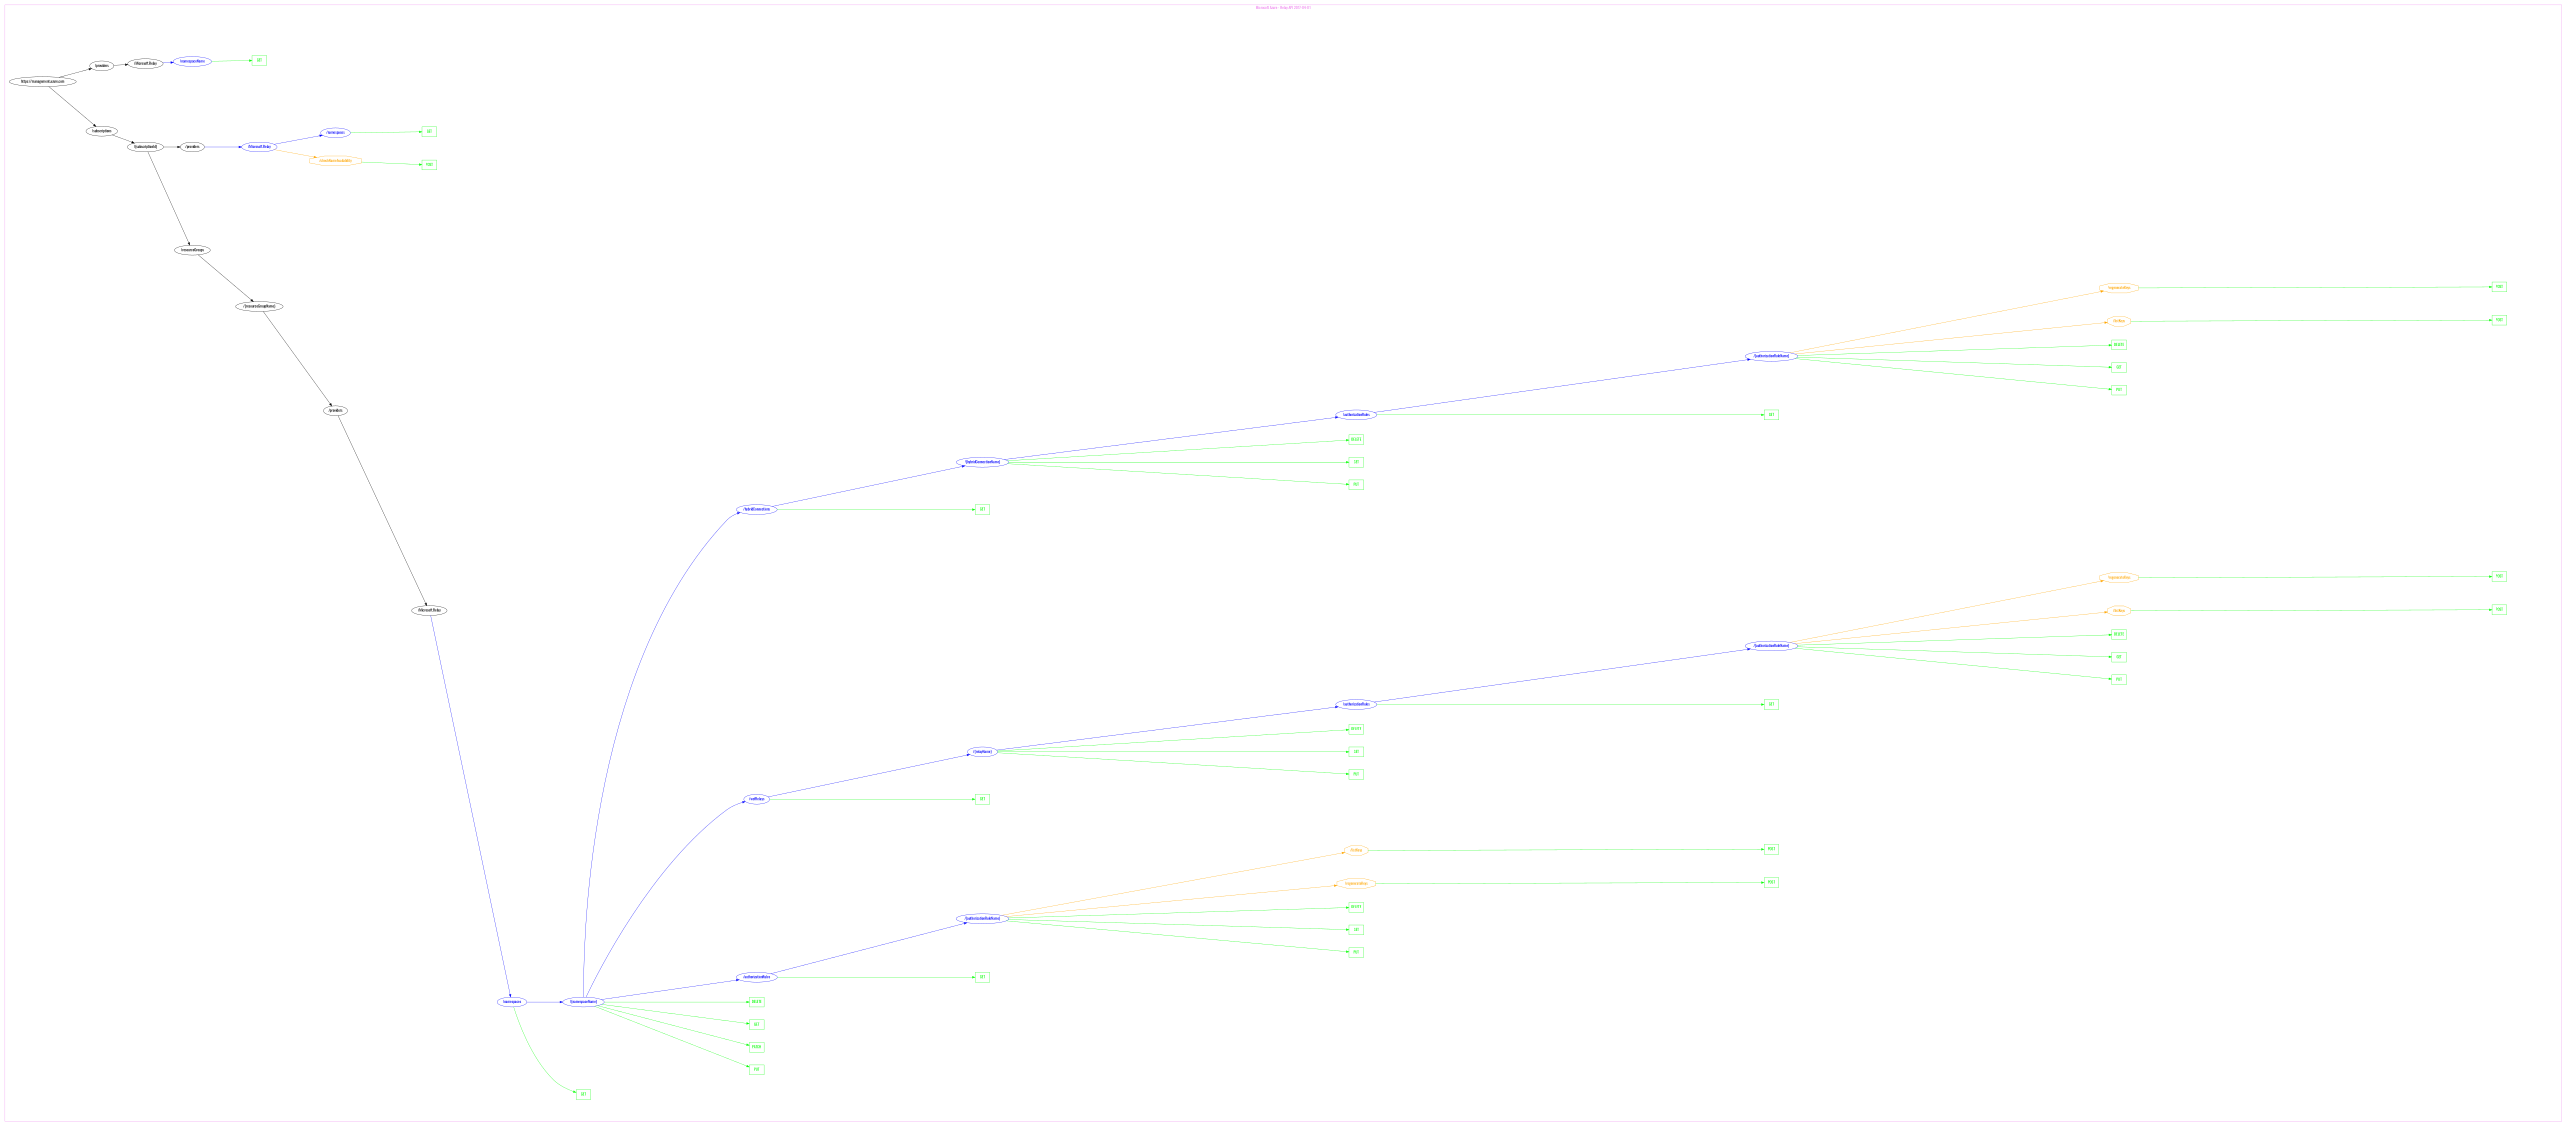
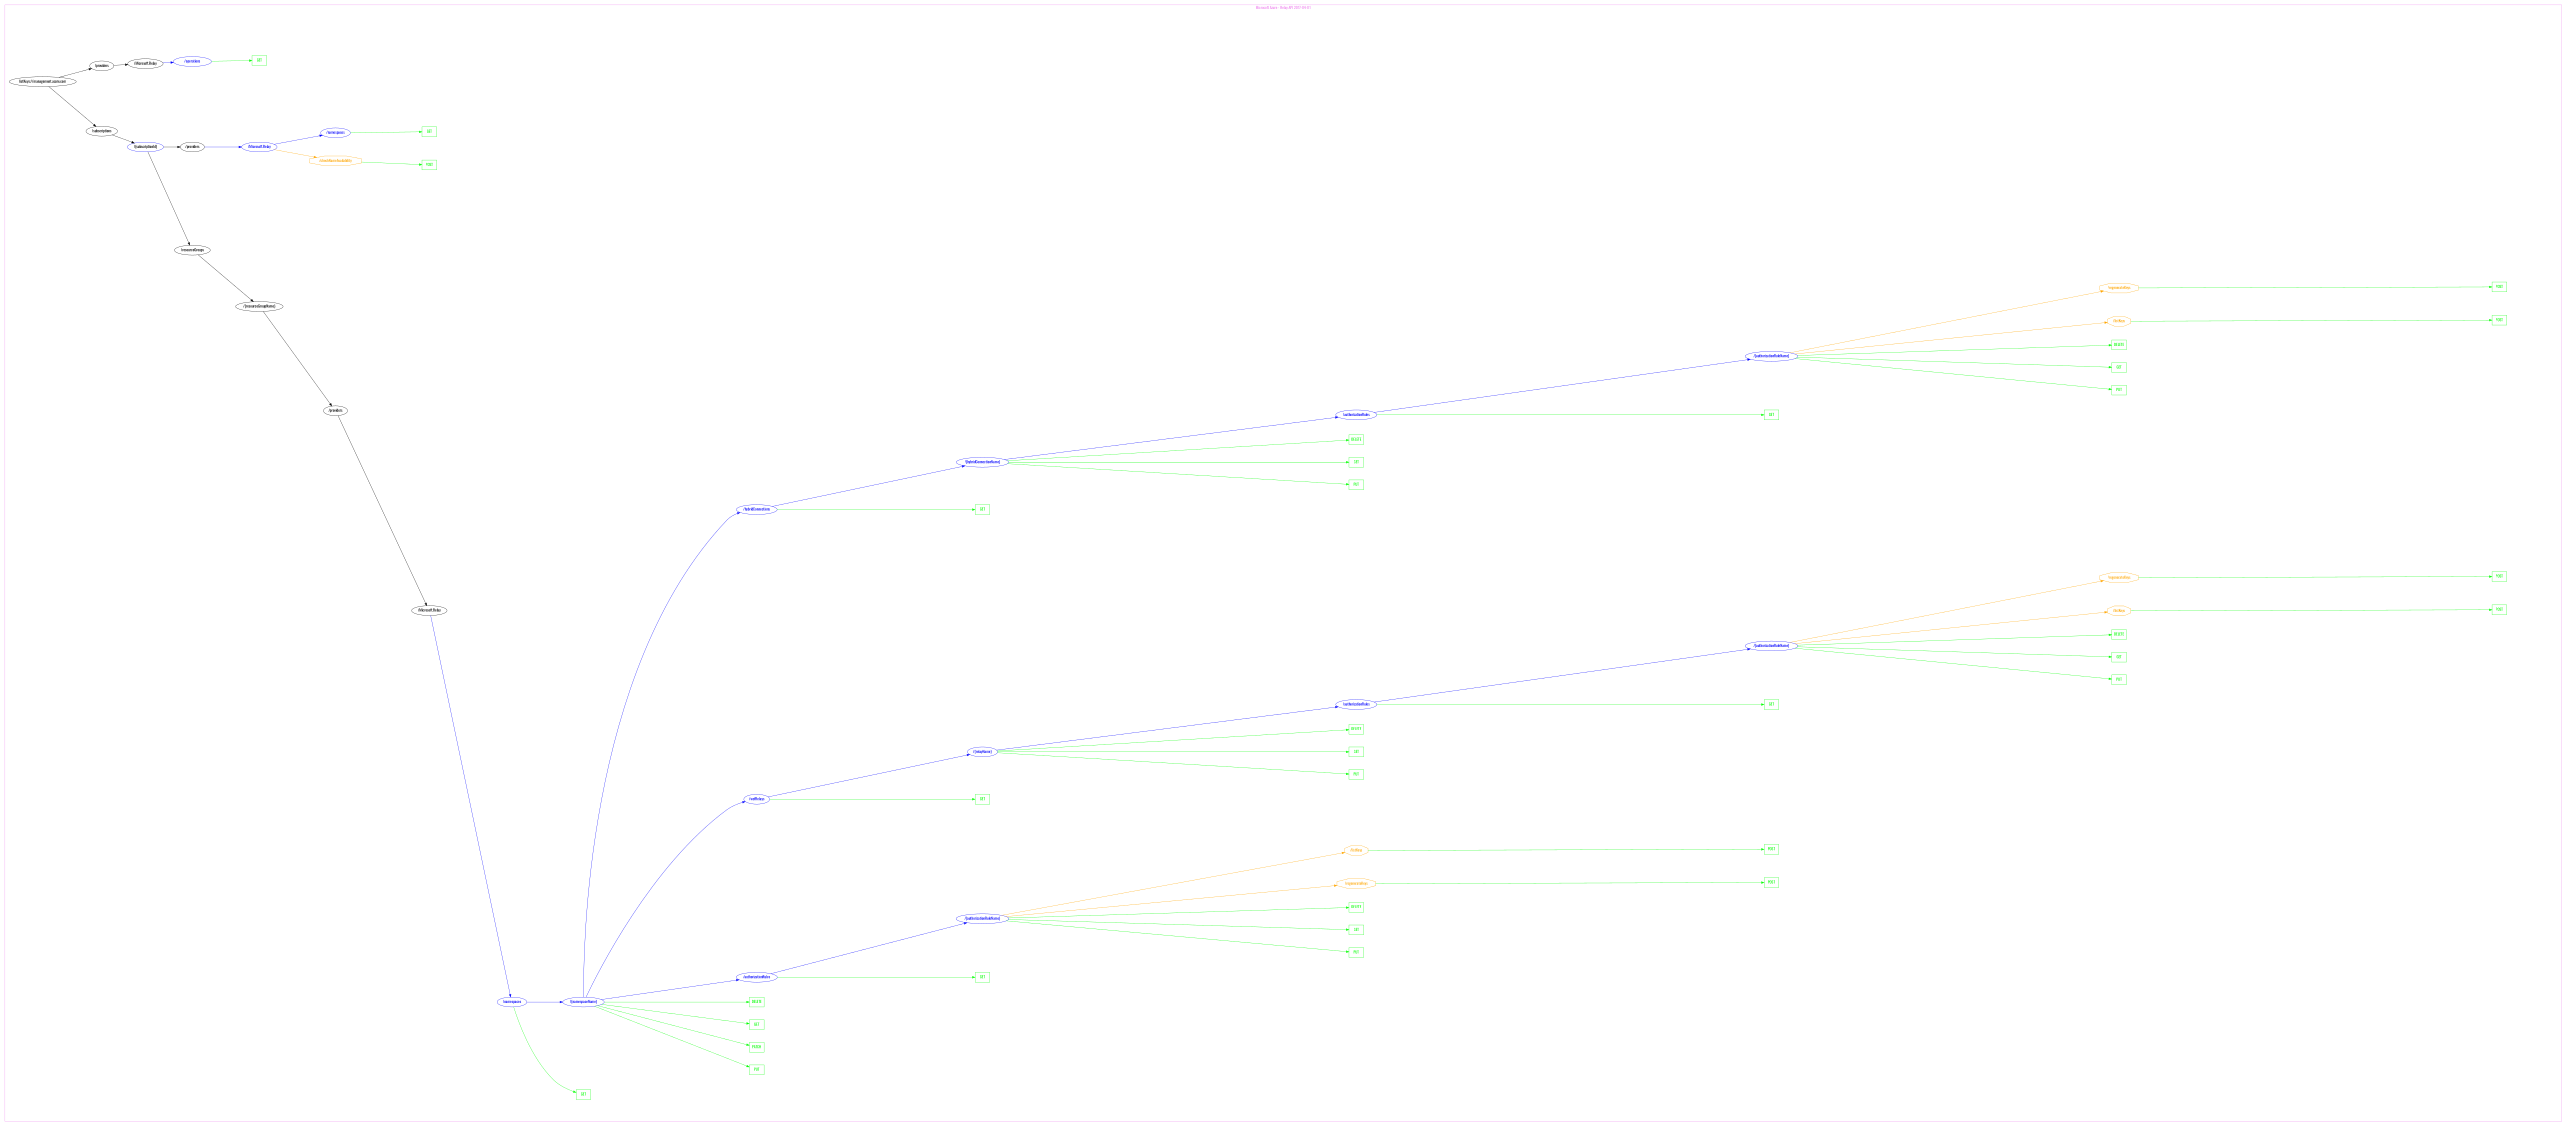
(192, 62) -> (192, 62)
(43, 82) -> (43, 82)
(145, 147) -> (145, 147)
